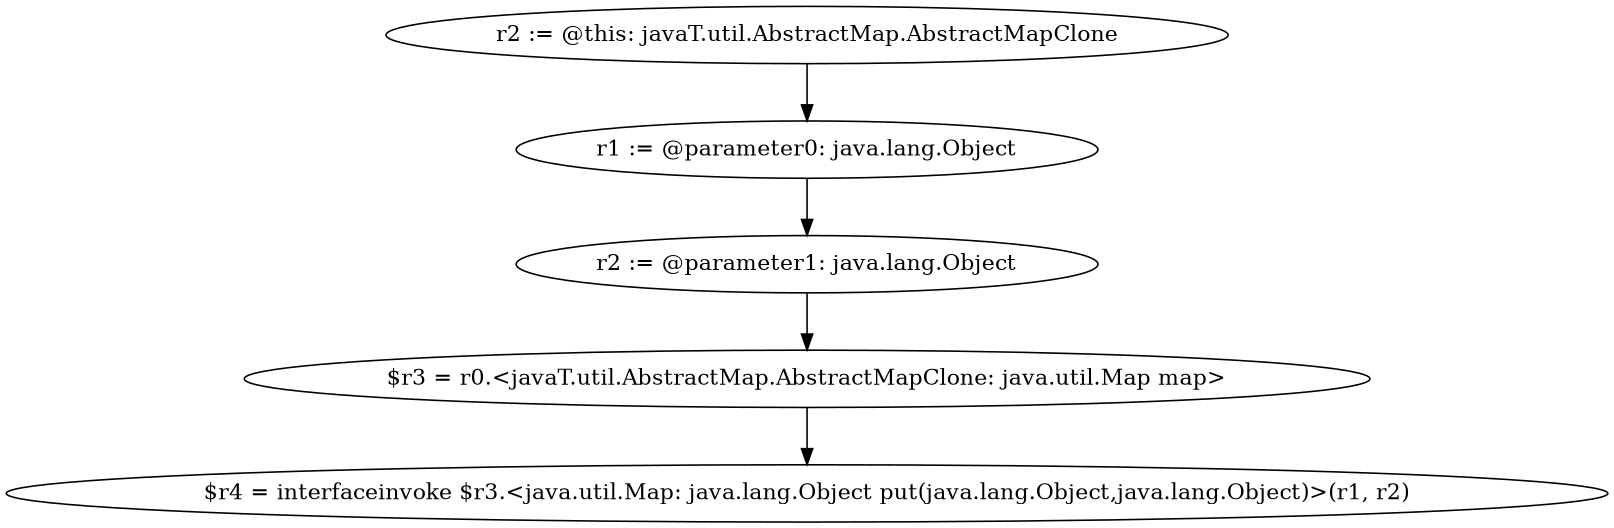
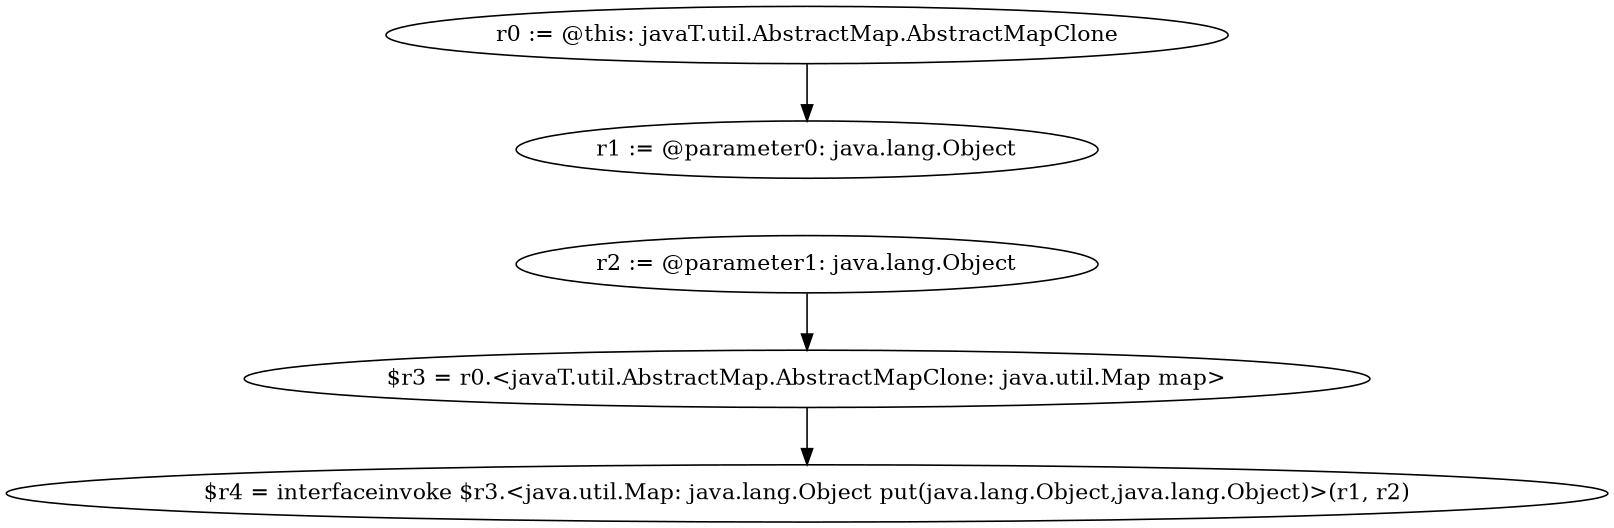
(807, 35) -> (807, 35)
(807, 199) -> none
